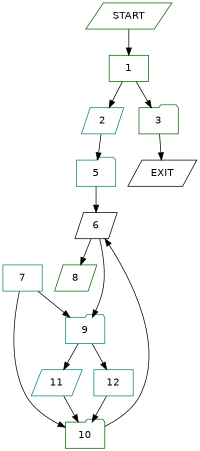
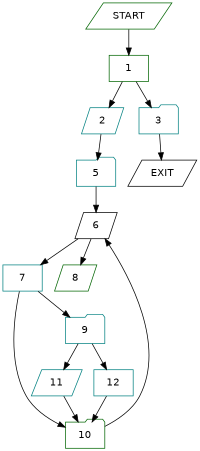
(159, 121) -> (159, 121)
(104, 275) -> (62, 250)
